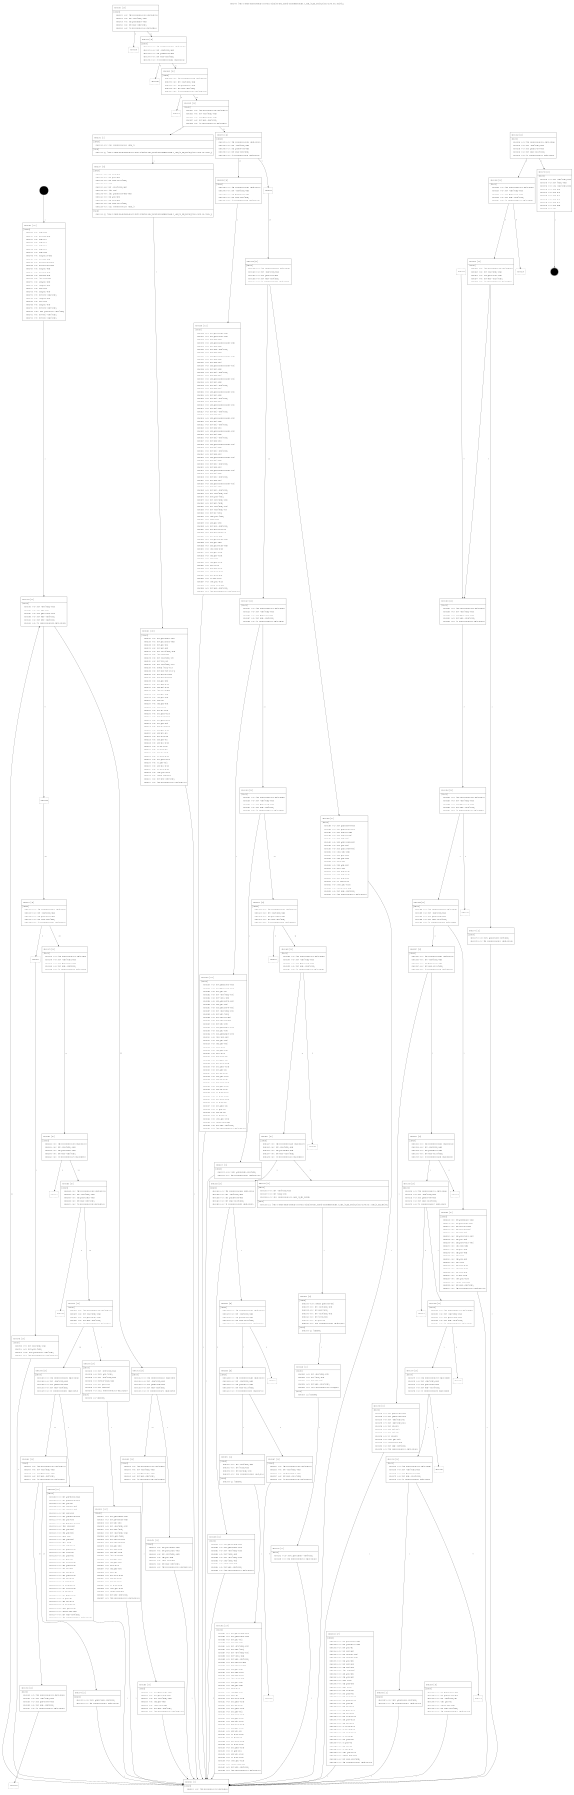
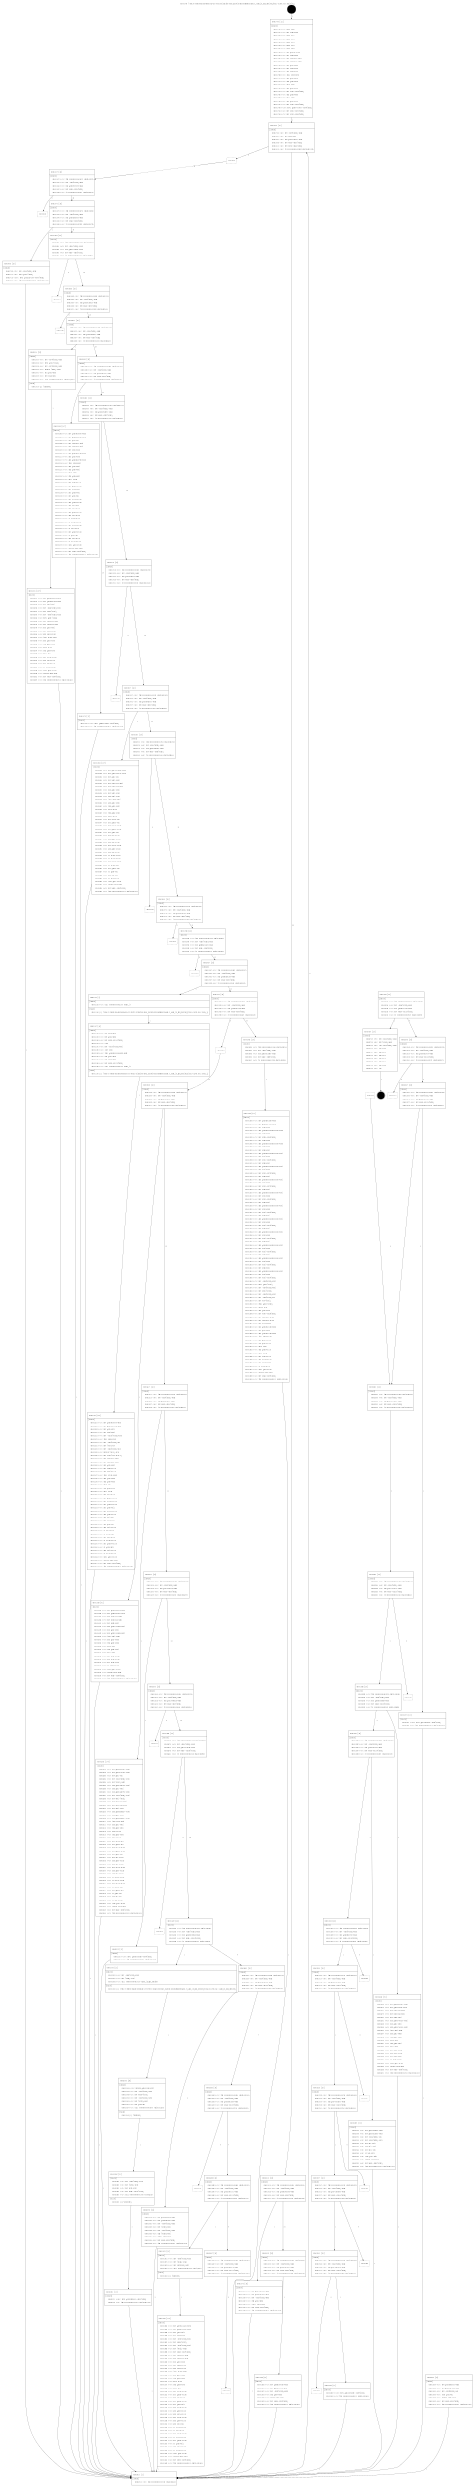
none -> (146, 698)
(35, 1149) -> (41, 243)
